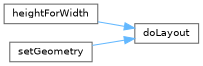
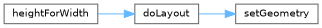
(108, 43) -> (212, 14)
